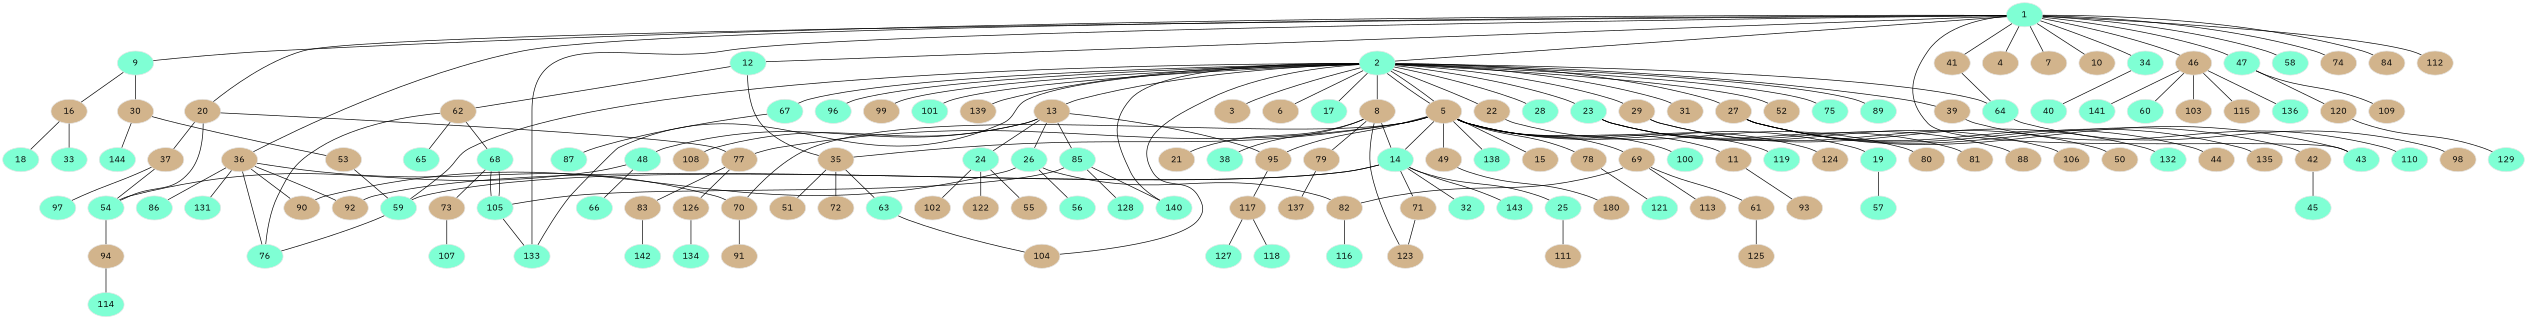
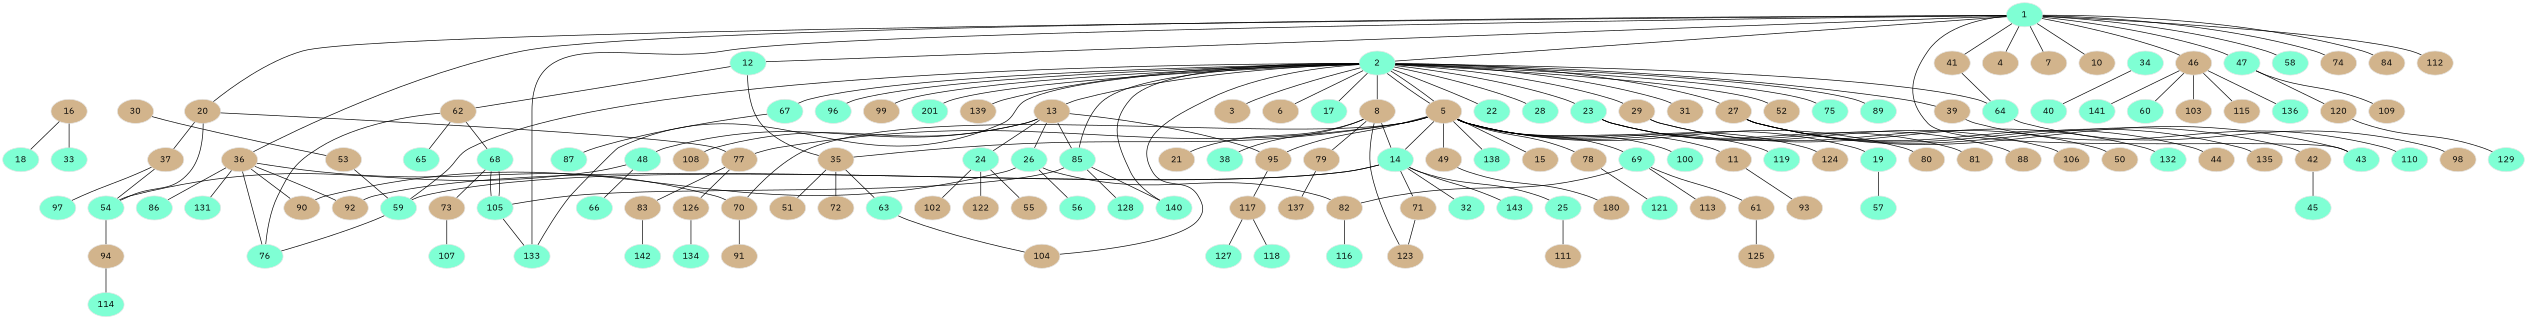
(2086, 37) -> none
(136, 63) -> none
none -> (1202, 74)
(930, 111) -> (930, 111)
(1492, 111) -> (1492, 111)
(1709, 136) -> (1685, 136)
(117, 160) -> none
(1637, 160) -> (1637, 160)
